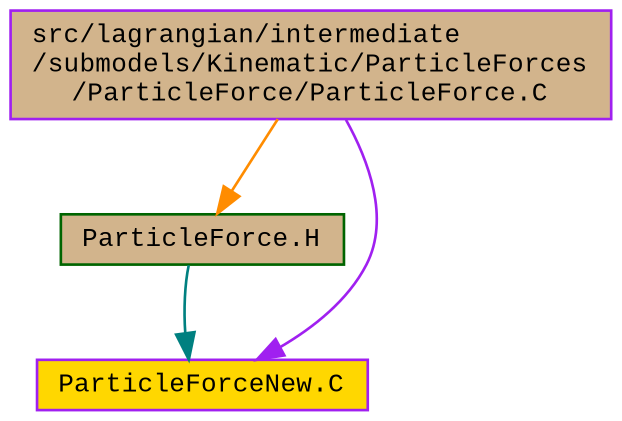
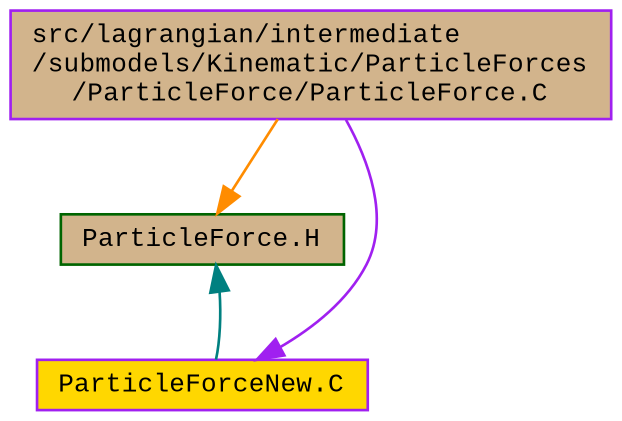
(185, 299) -> (220, 326)
